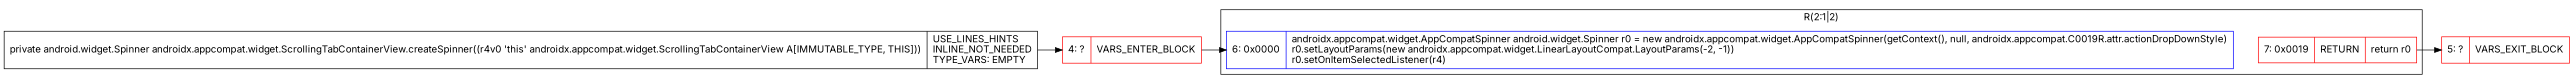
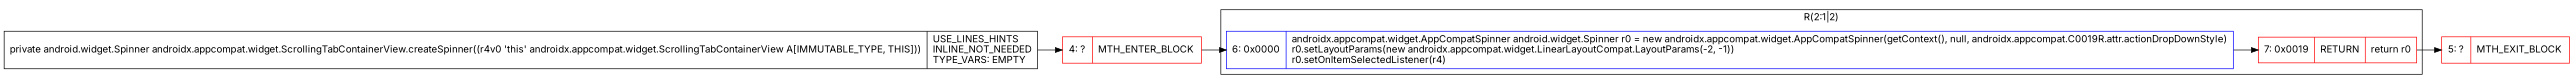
(1146, 50) -> (1146, 50)
none -> (2242, 50)
(2519, 50) -> (2519, 50)
